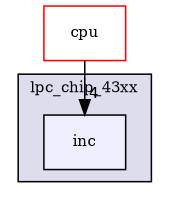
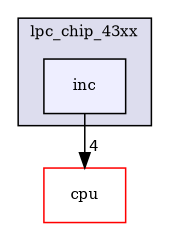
(85, 83) -> (85, 135)
